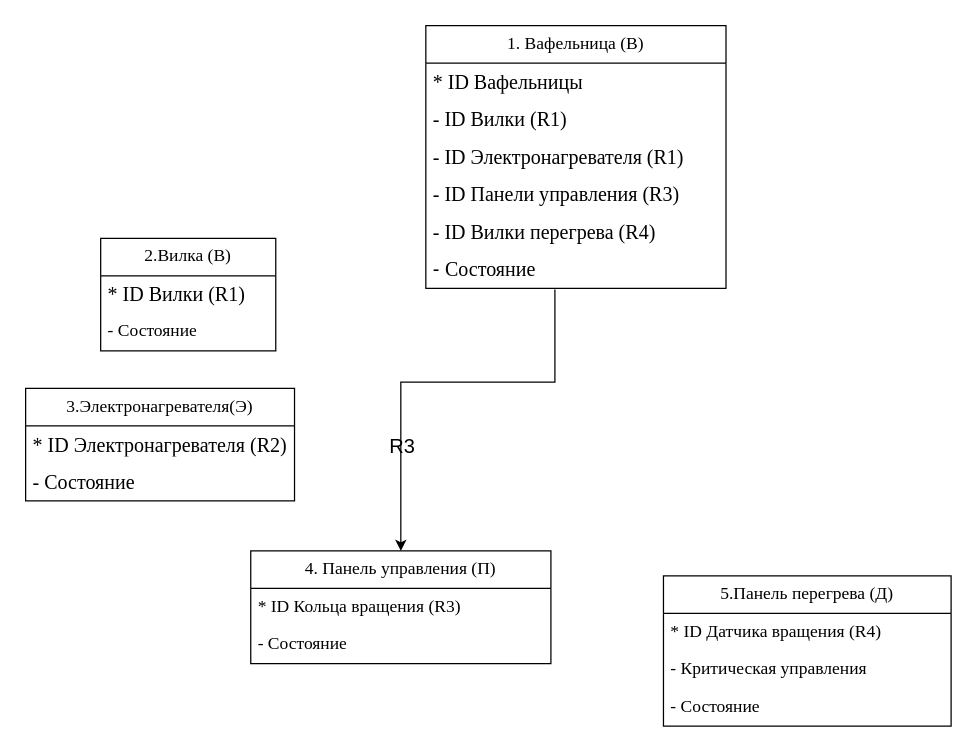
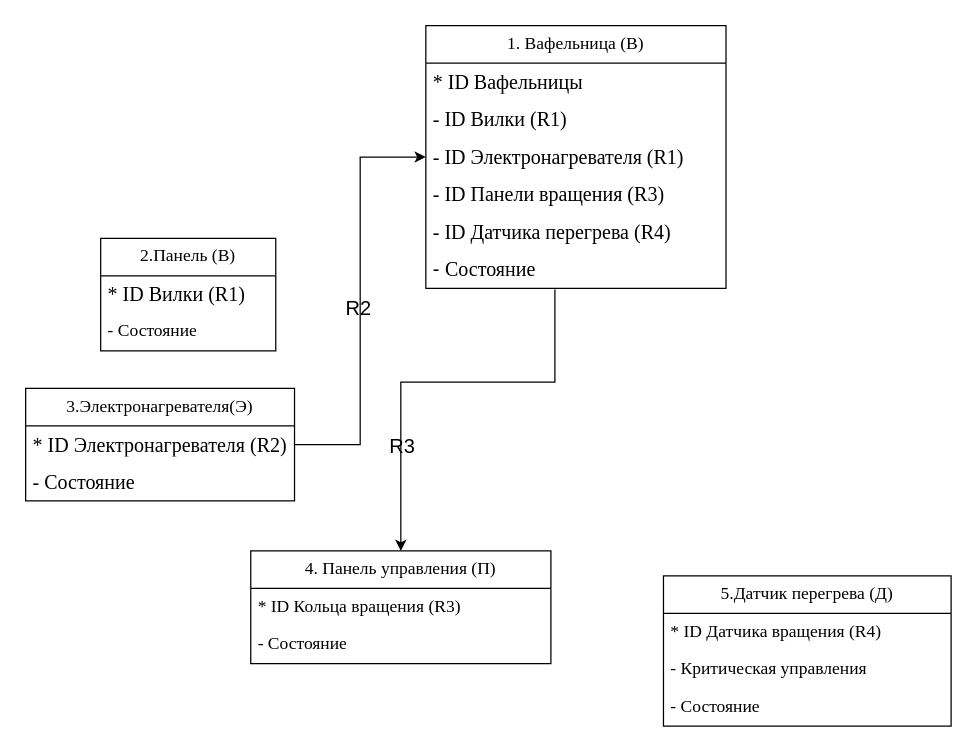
(539, 194) -> (530, 194)
(530, 232) -> (539, 232)
(188, 257) -> (188, 257)
none -> (360, 304)
(807, 594) -> (807, 594)
